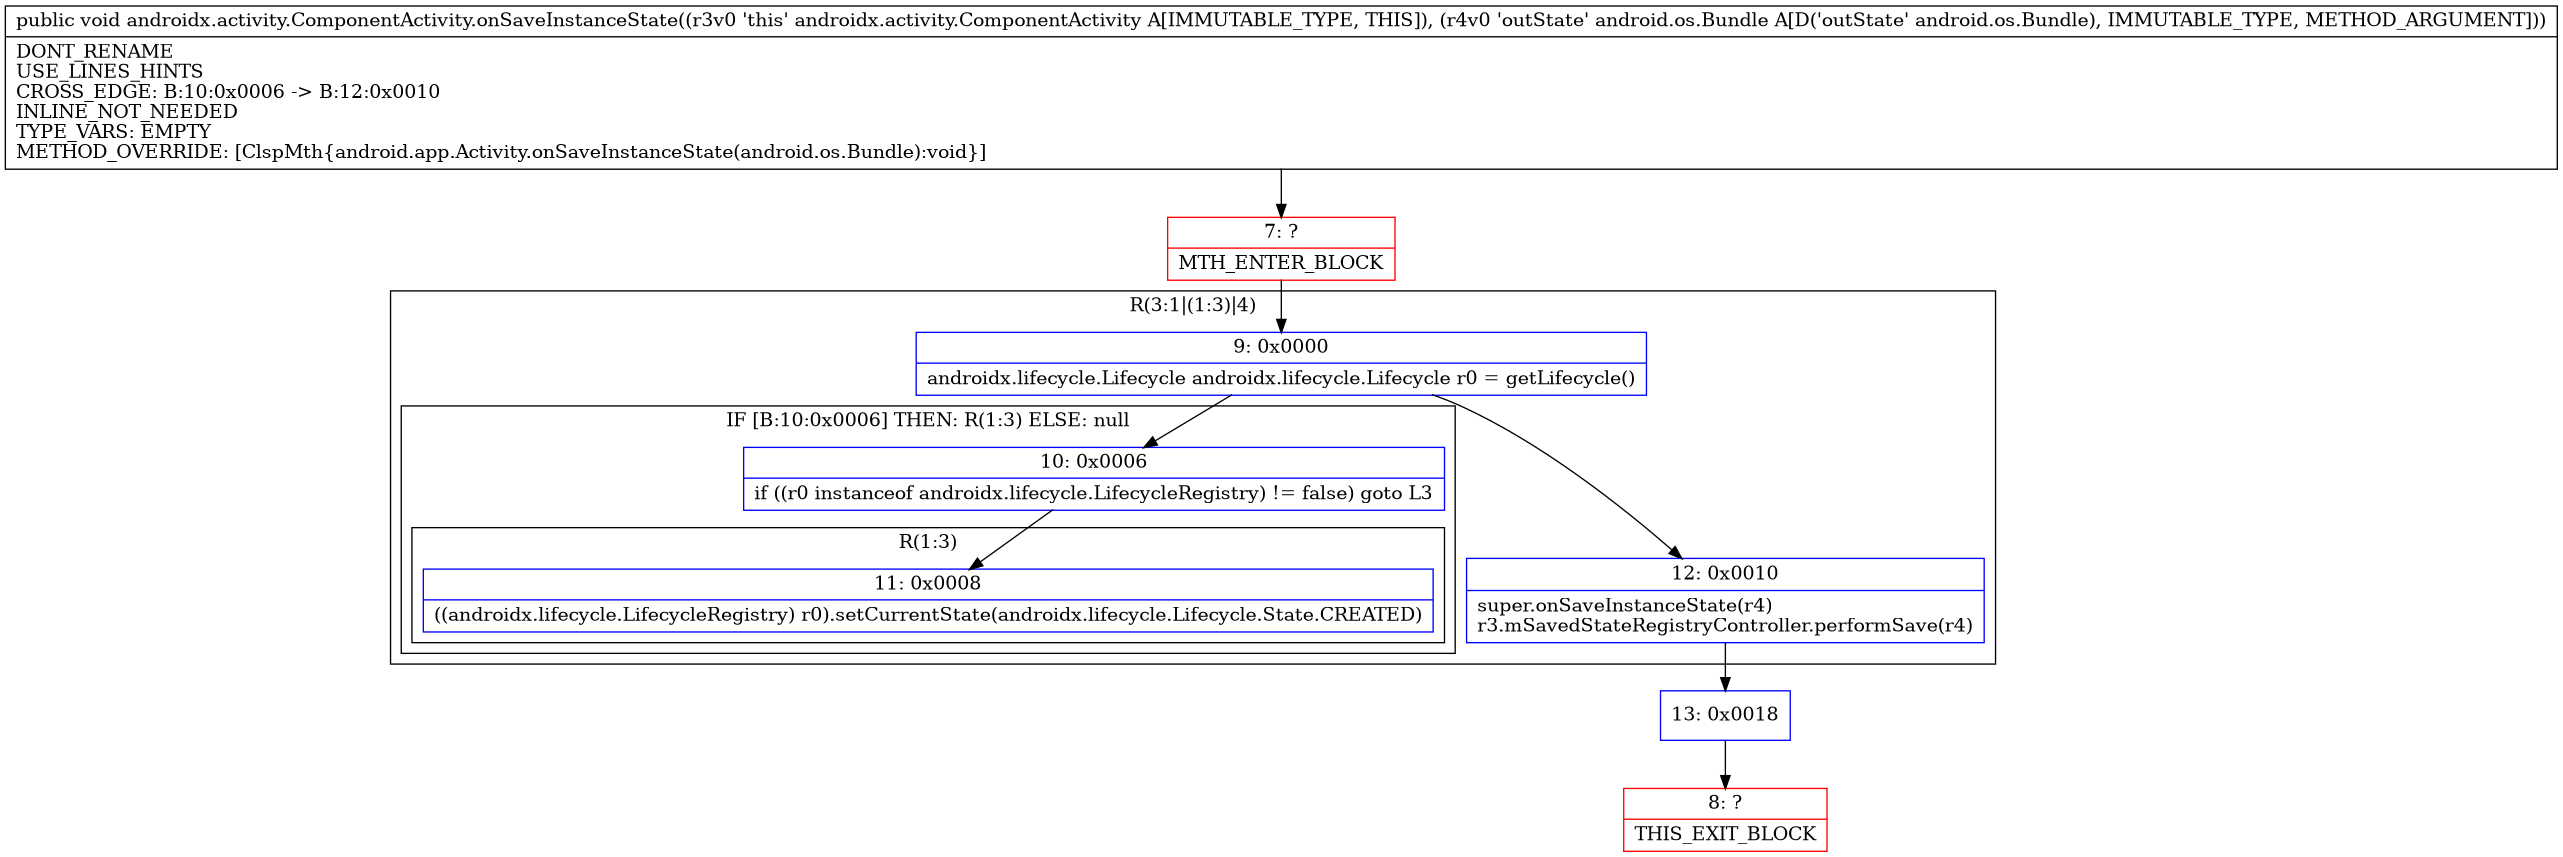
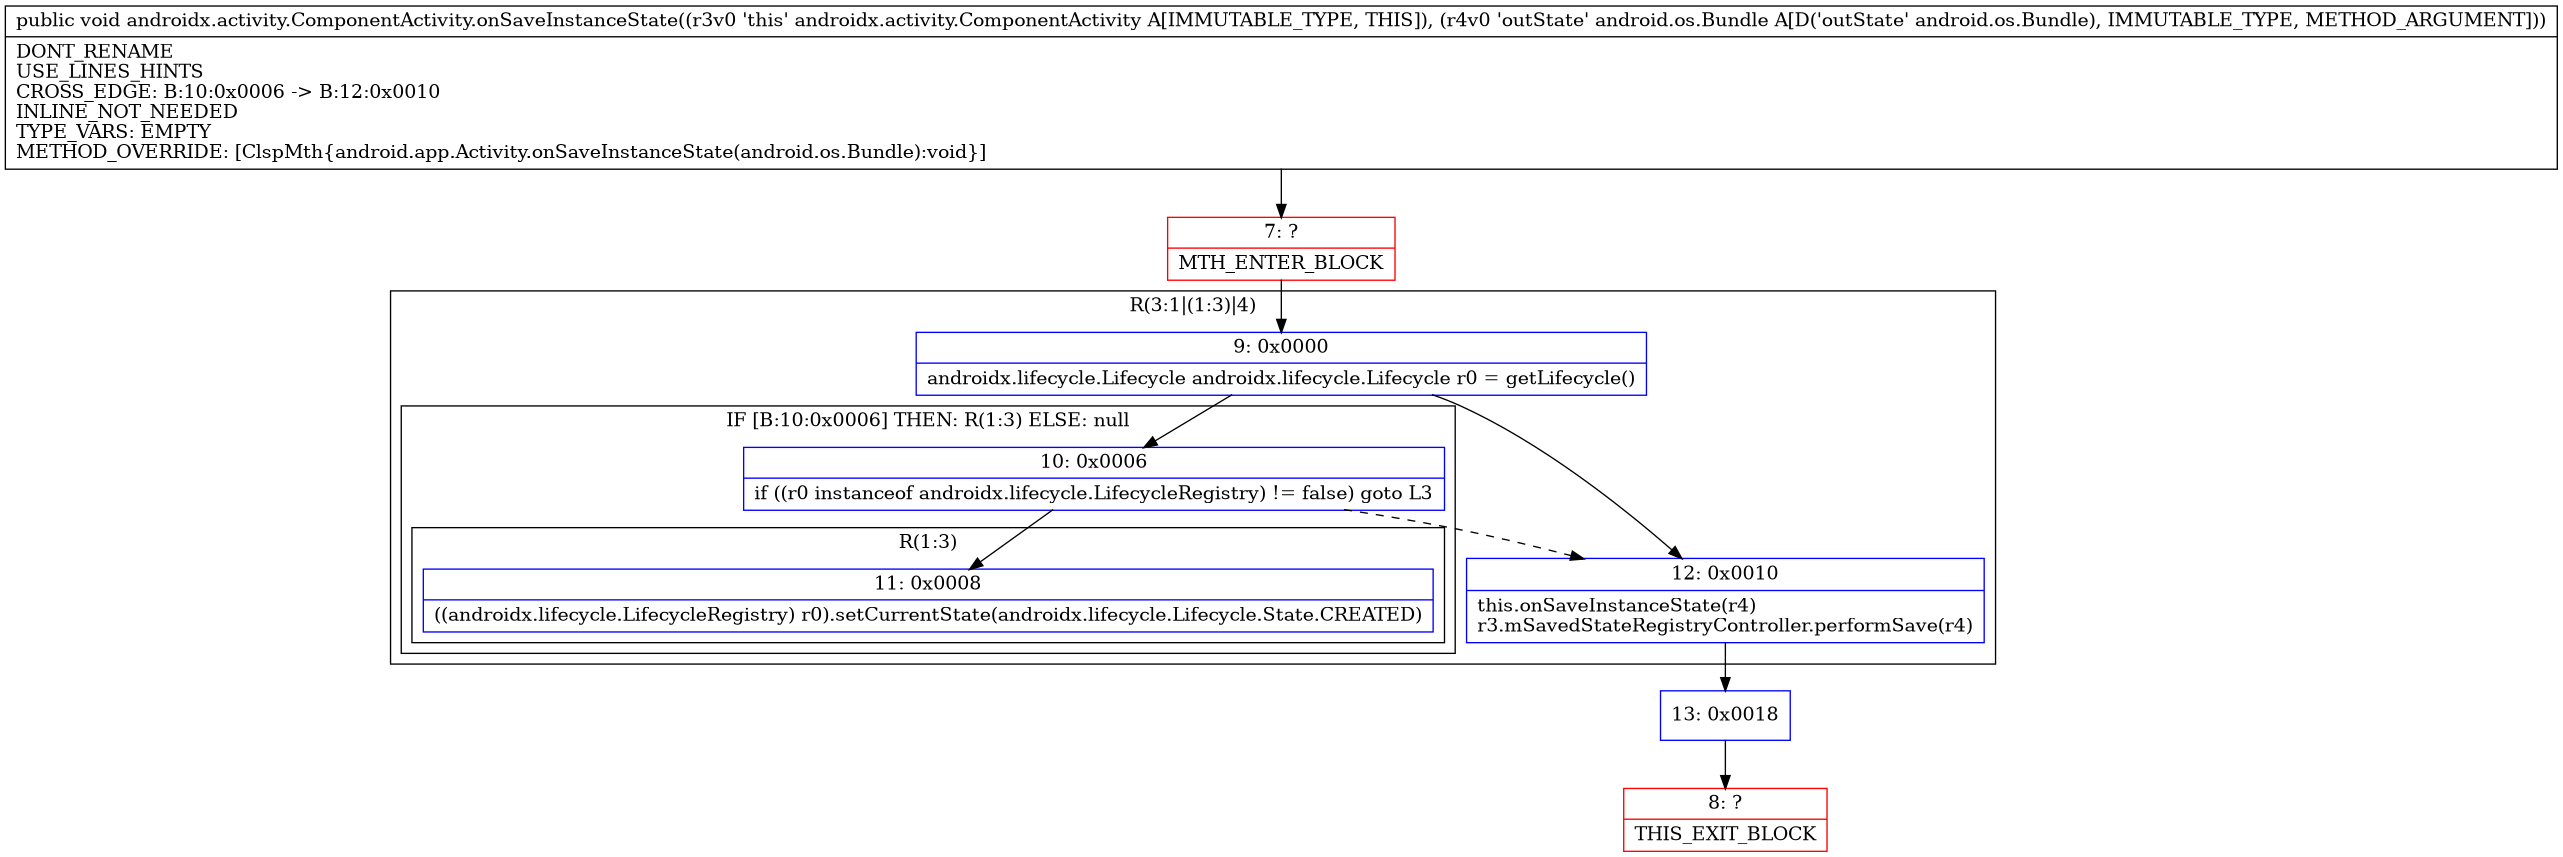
none -> (1464, 530)
(1625, 606) -> (1617, 606)
